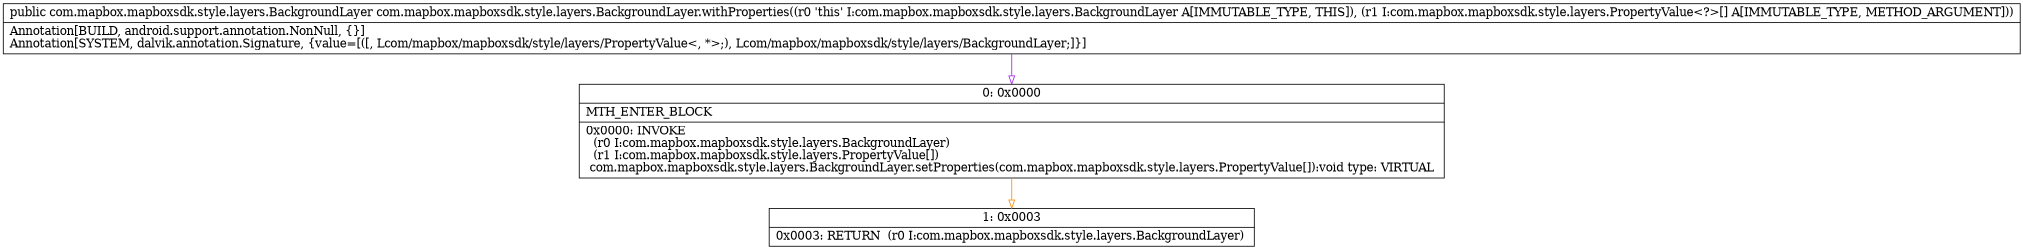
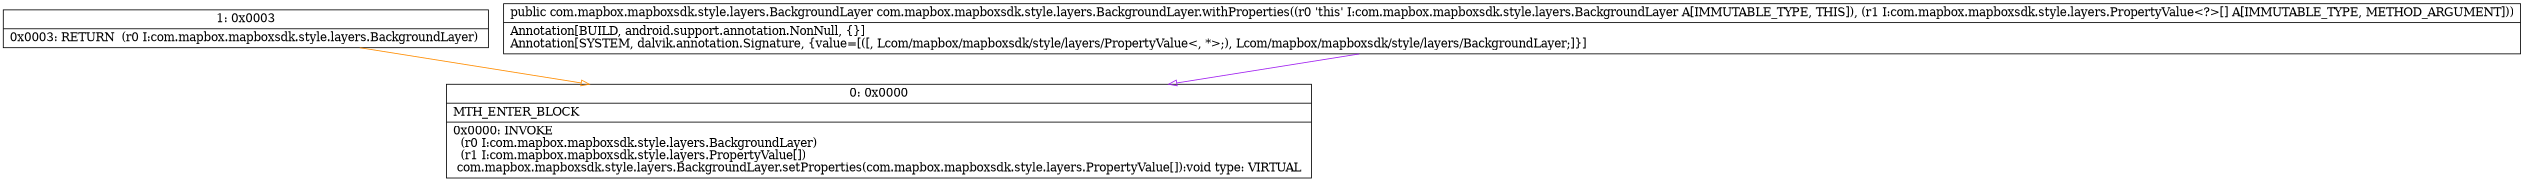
(1012, 189) -> (470, 65)
